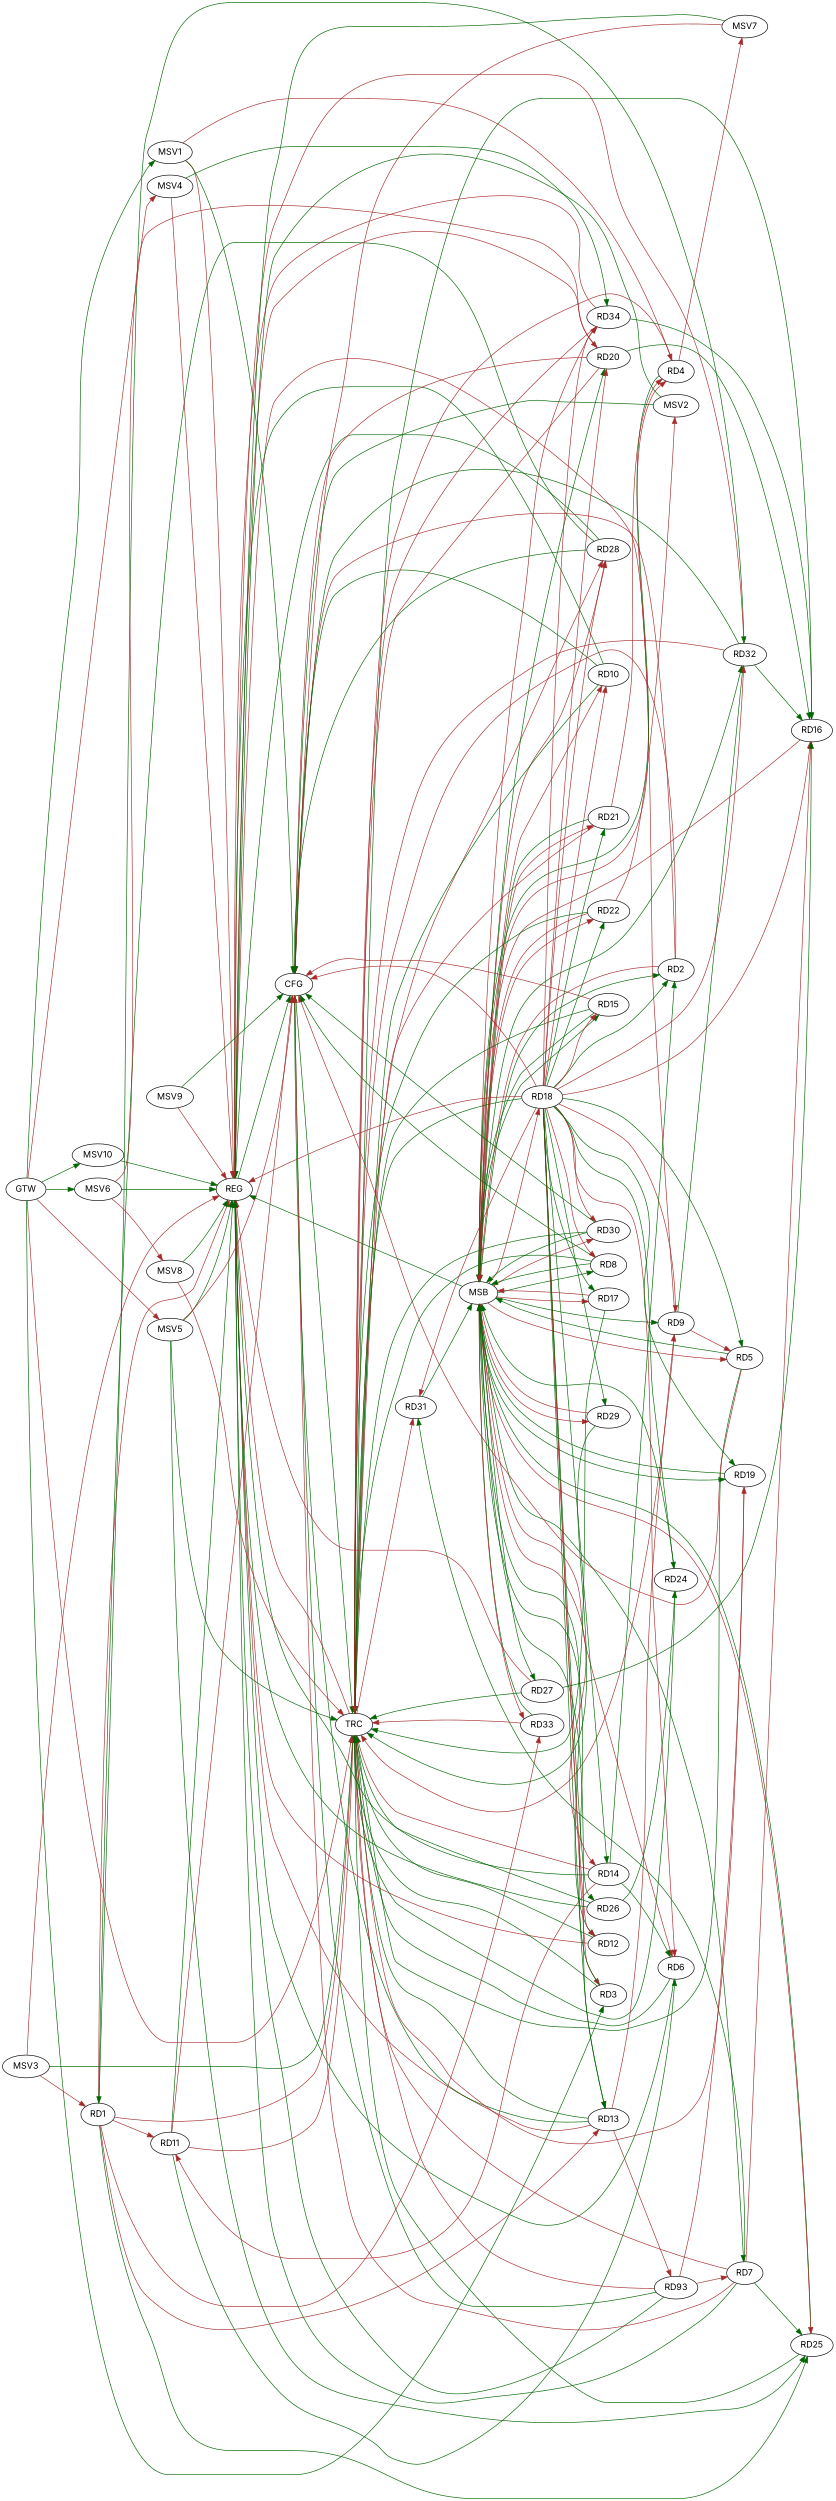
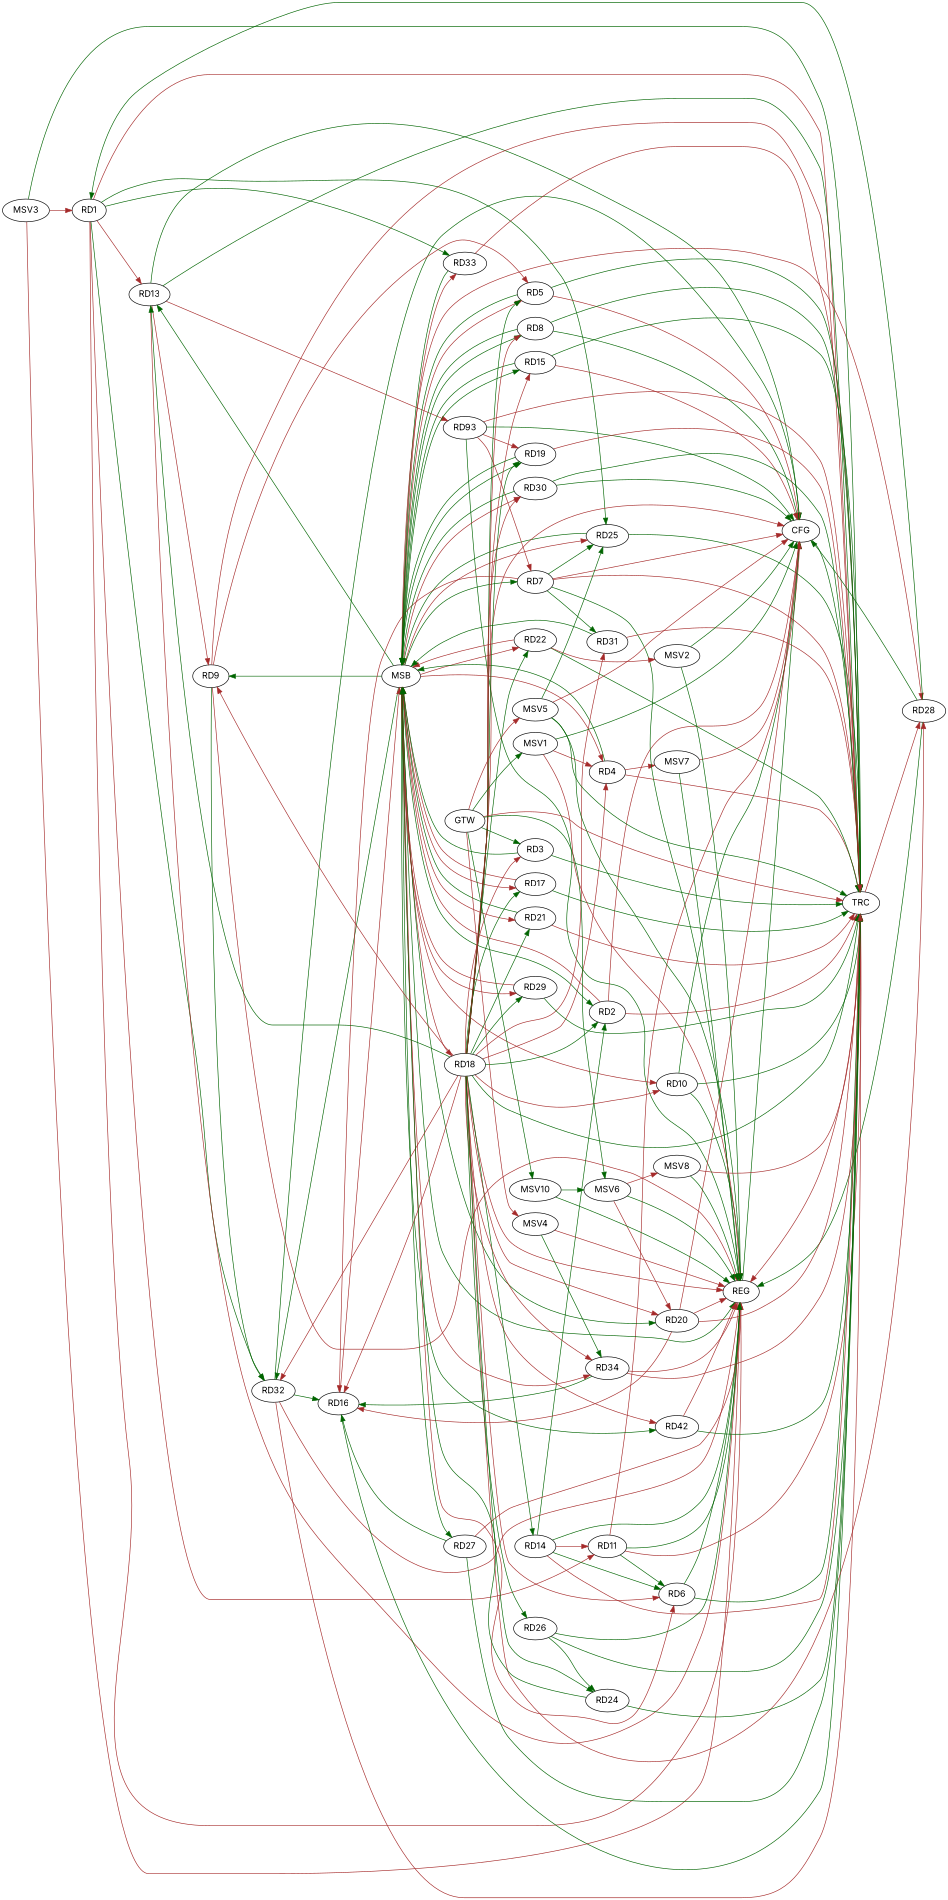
(763, 490) -> (534, 1419)
(633, 594) -> (587, 952)
(170, 1097) -> none
none -> (569, 1190)
(384, 1569) -> (825, 675)
(559, 1574) -> none
(609, 1944) -> (677, 1427)
(404, 2190) -> (279, 194)
